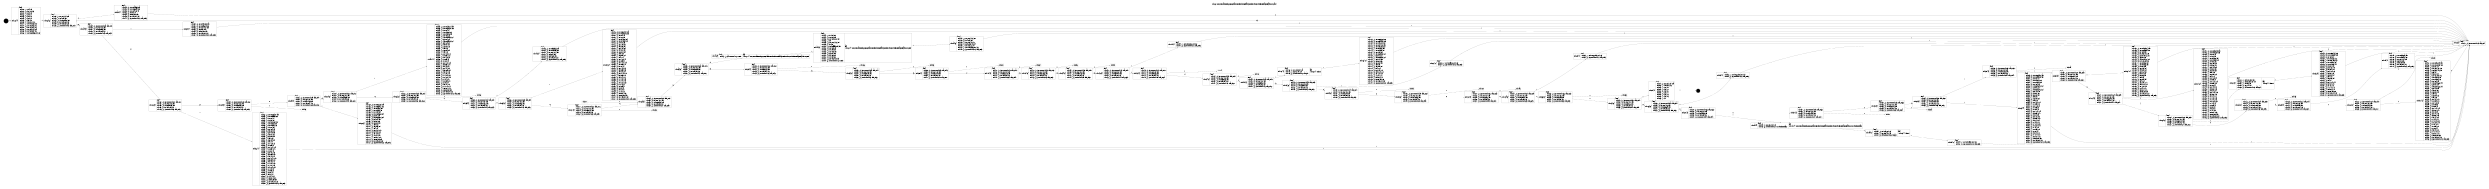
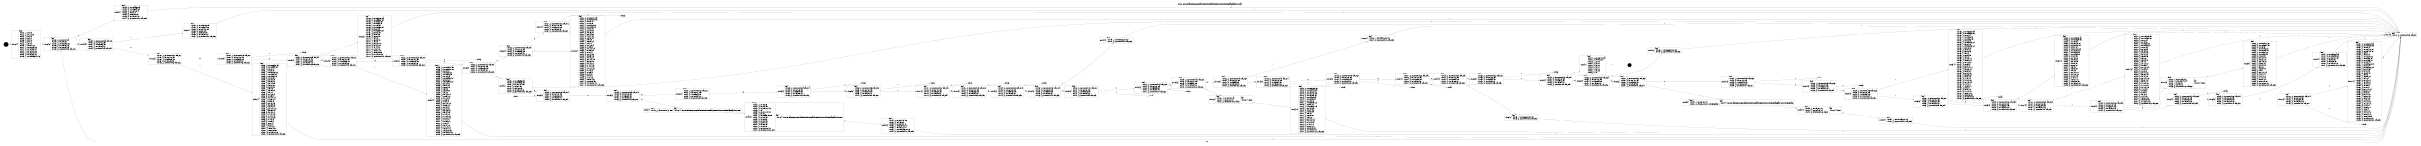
(863, 65) -> none
(619, 106) -> (534, 91)
